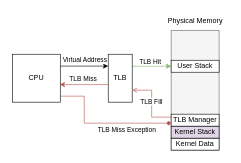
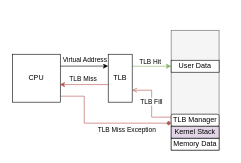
(195, 21) -> none
(195, 66) -> (195, 66)
(195, 120) -> (195, 120)
(195, 144) -> (195, 144)
